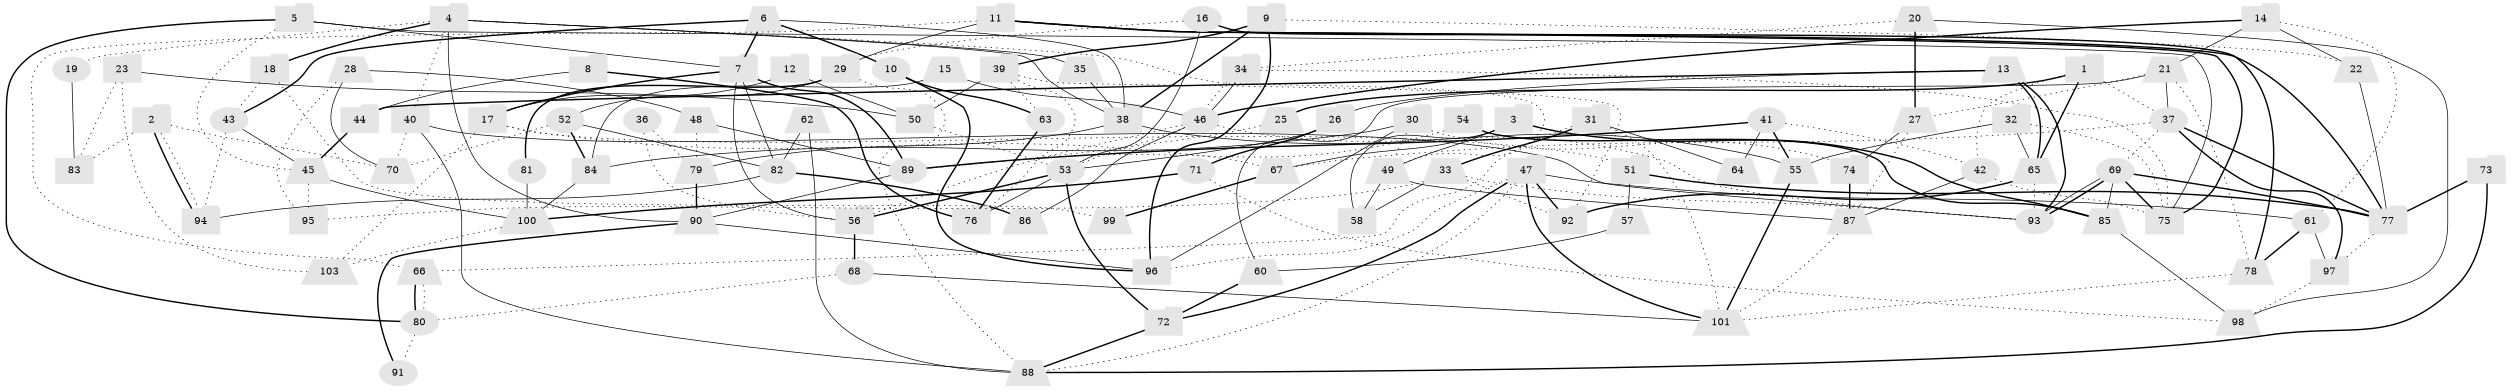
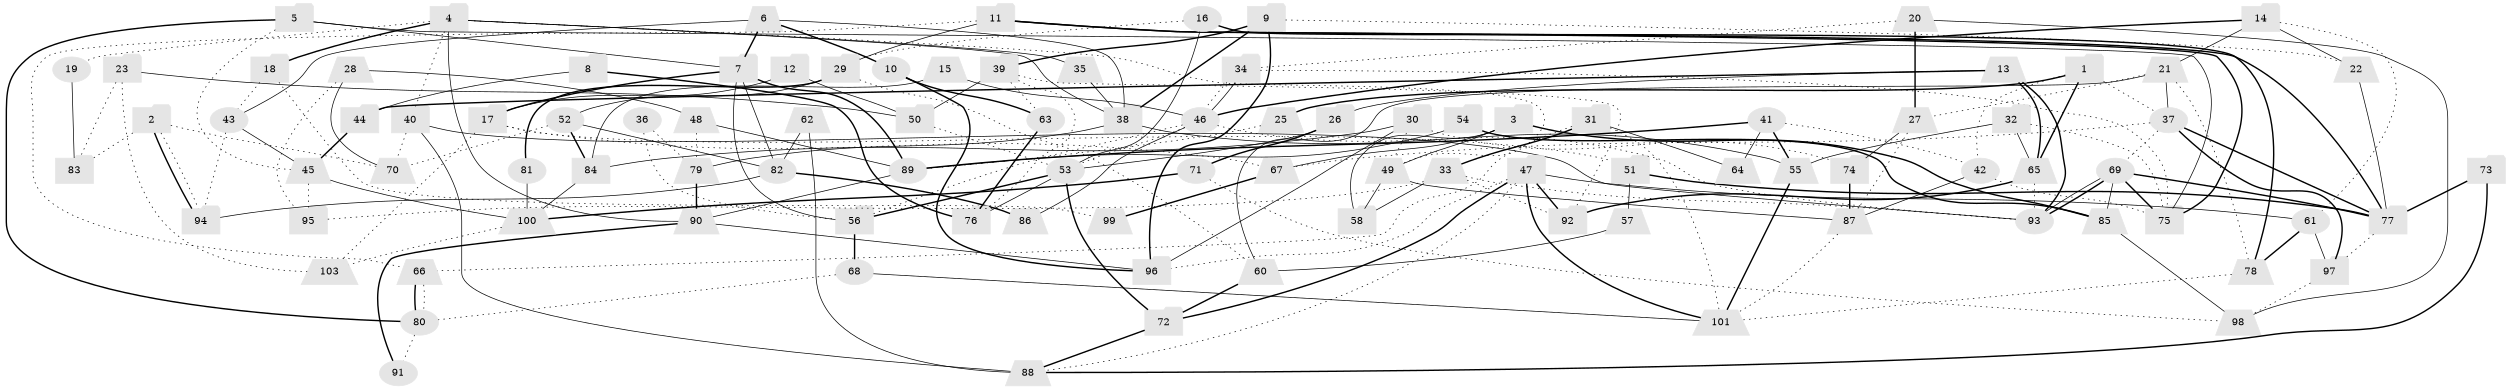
(434, 40) -> (434, 40)
(1264, 157) -> (1264, 157)
(879, 170) -> (1013, 130)
